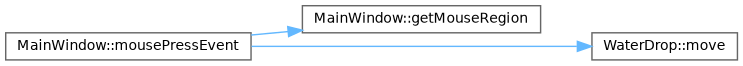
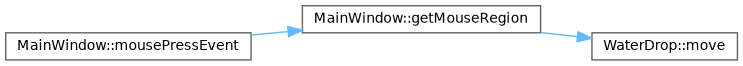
(414, 46) -> (559, 35)
